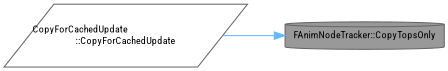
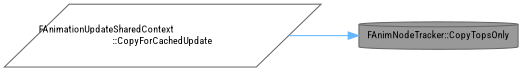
(126, 36) -> (163, 36)
